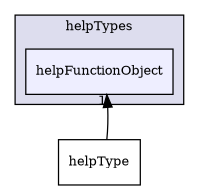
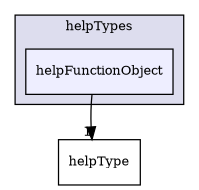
(108, 123) -> (91, 112)
